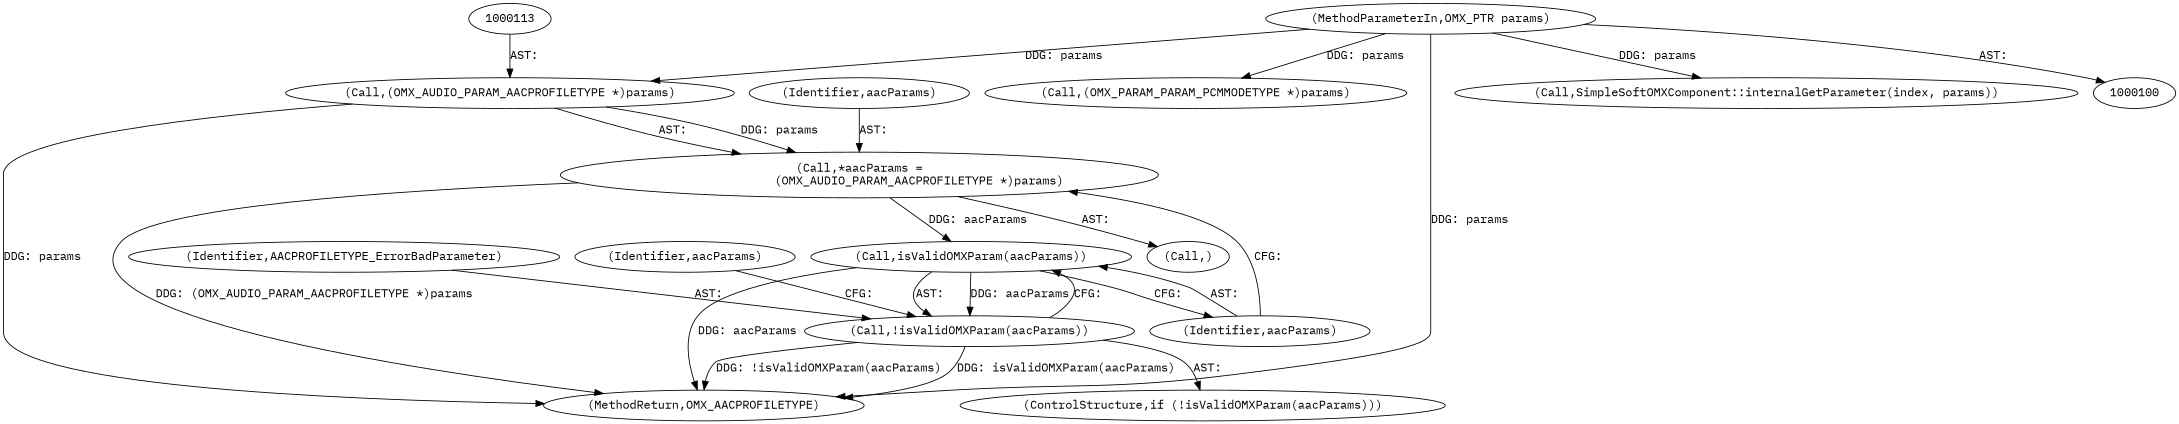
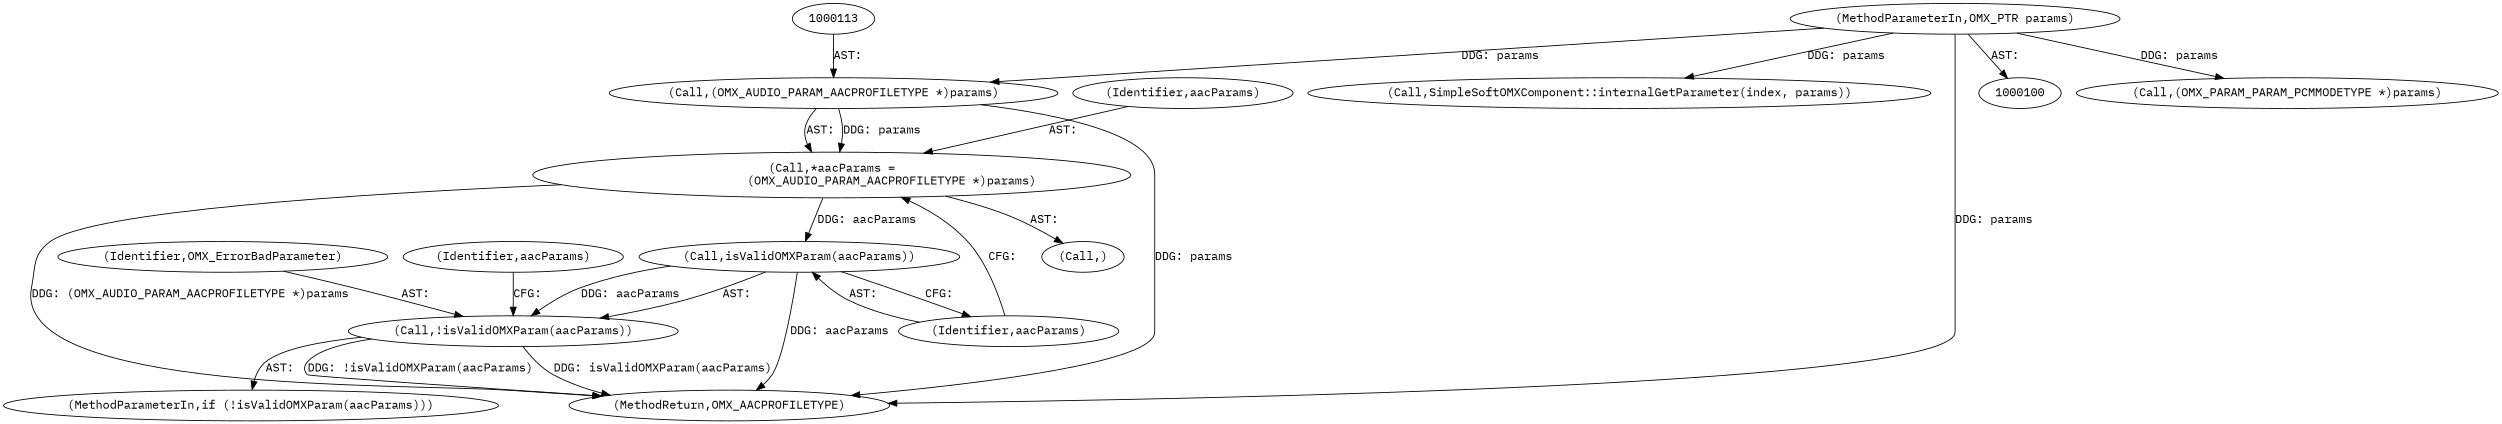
(344, 257) -> (223, 257)
(1072, 297) -> none
(1203, 406) -> (251, 406)
